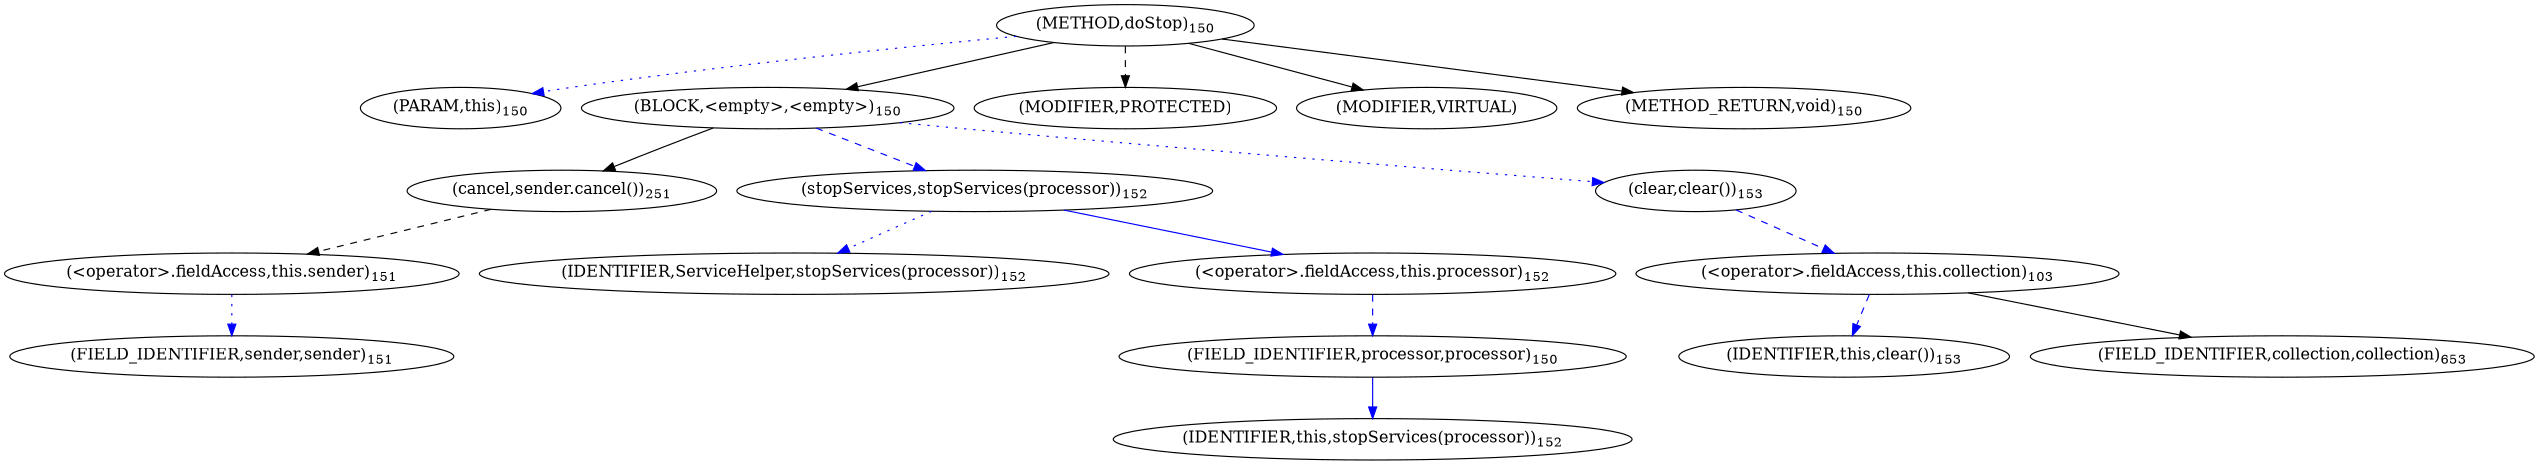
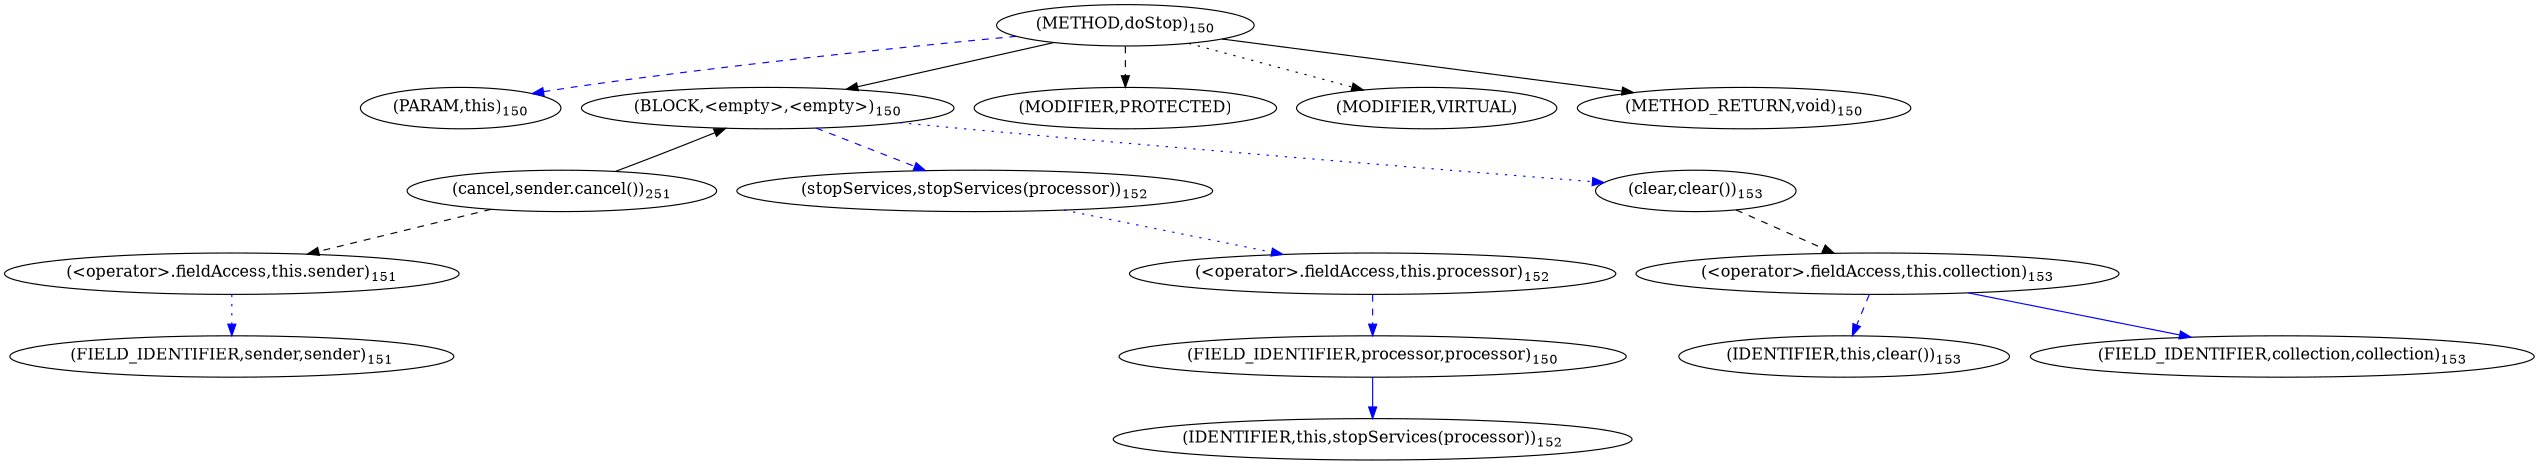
(780, 61) -> (780, 61)
(1270, 65) -> (1270, 65)
(664, 147) -> (665, 152)
(1780, 229) -> (1780, 229)
(1168, 231) -> (1168, 231)
(2041, 272) -> (2041, 272)
(794, 274) -> none
(2074, 314) -> (2074, 314)
(2454, 355) -> (2454, 355)
